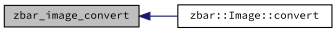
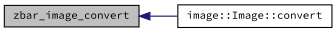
(255, 16) -> (255, 16)
